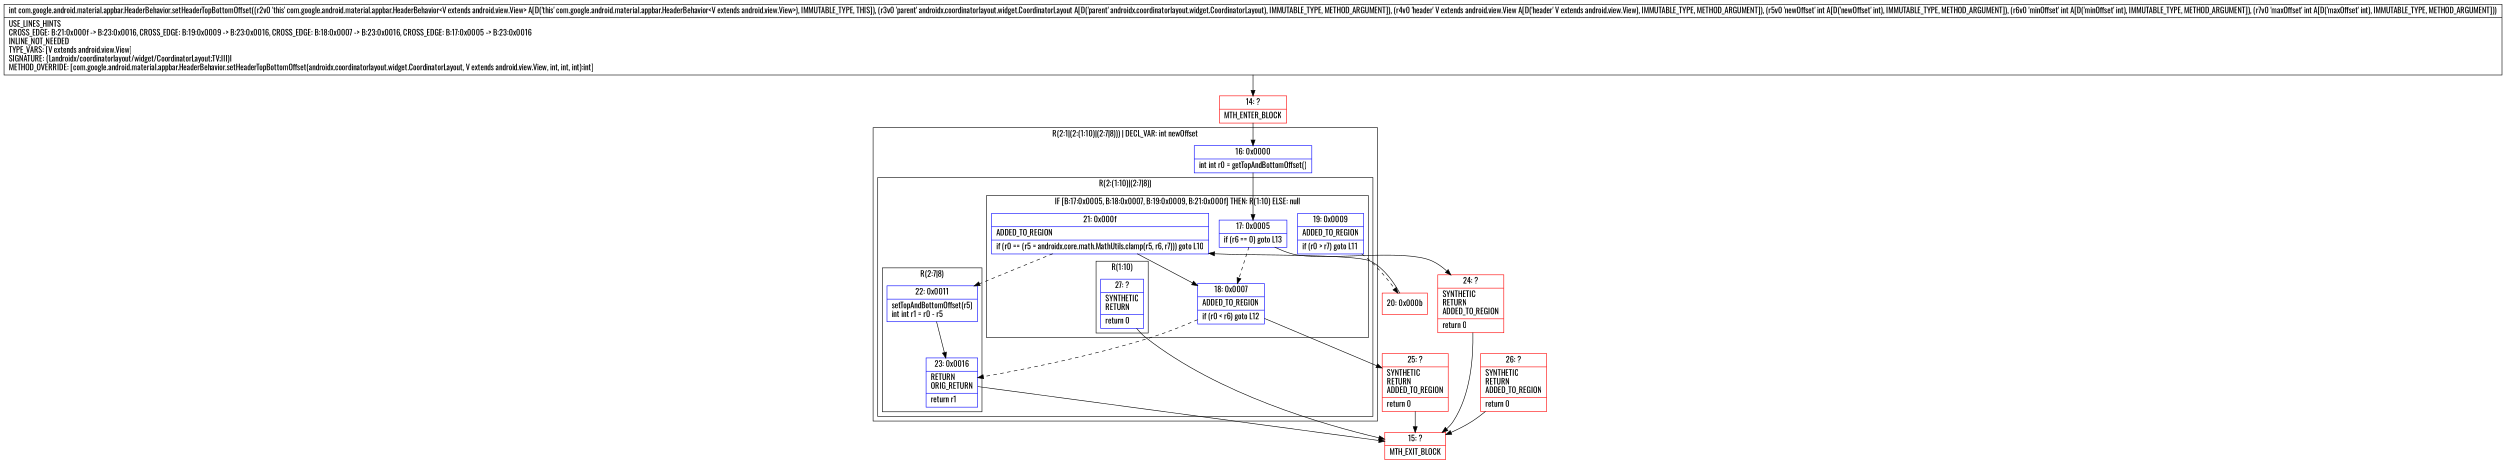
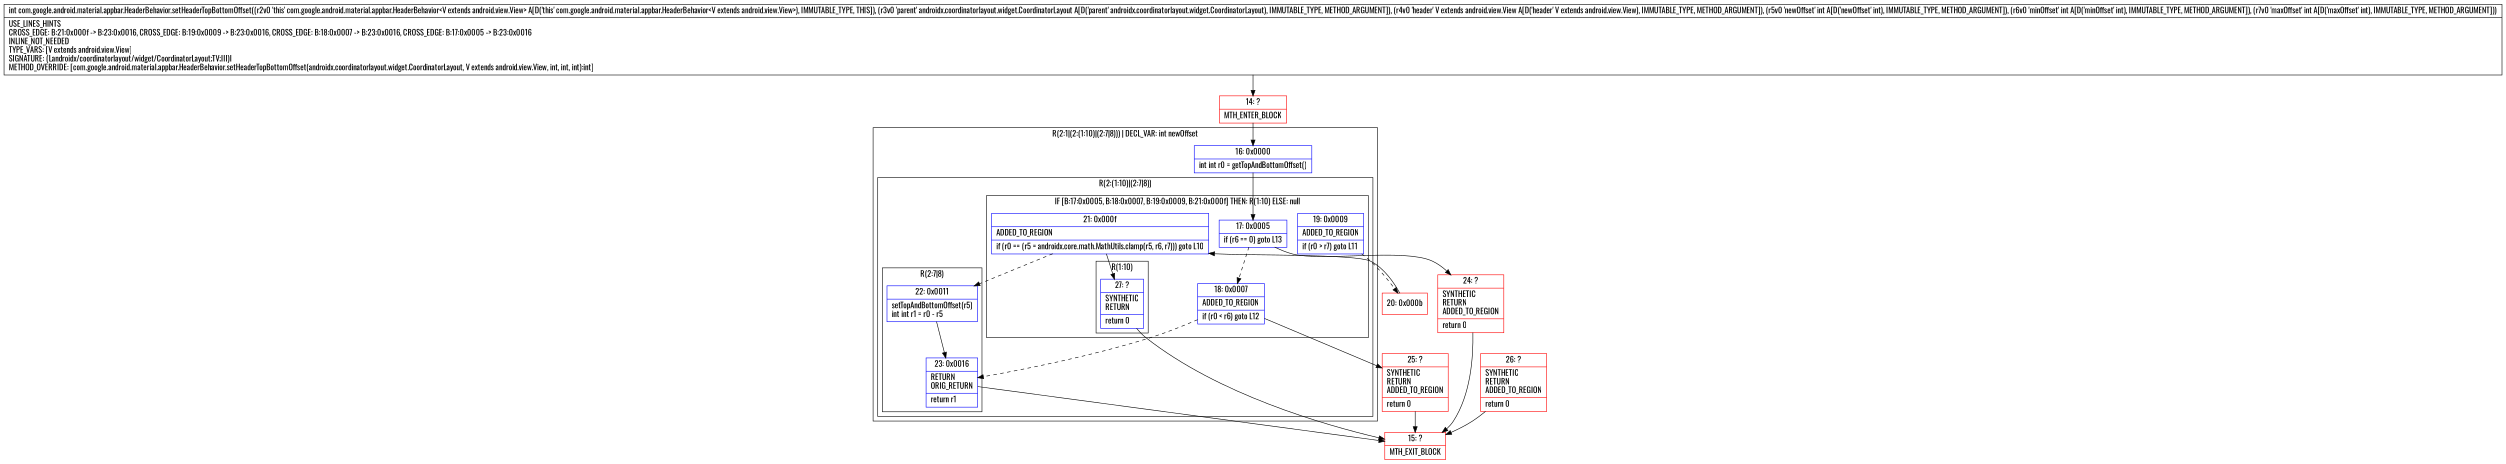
(1165, 268) -> (1110, 265)
